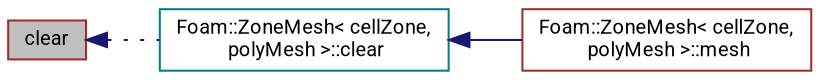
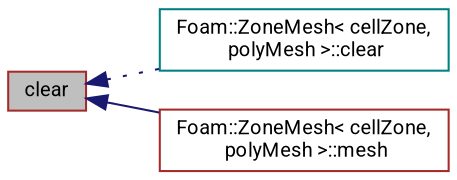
(496, 40) -> (133, 107)
